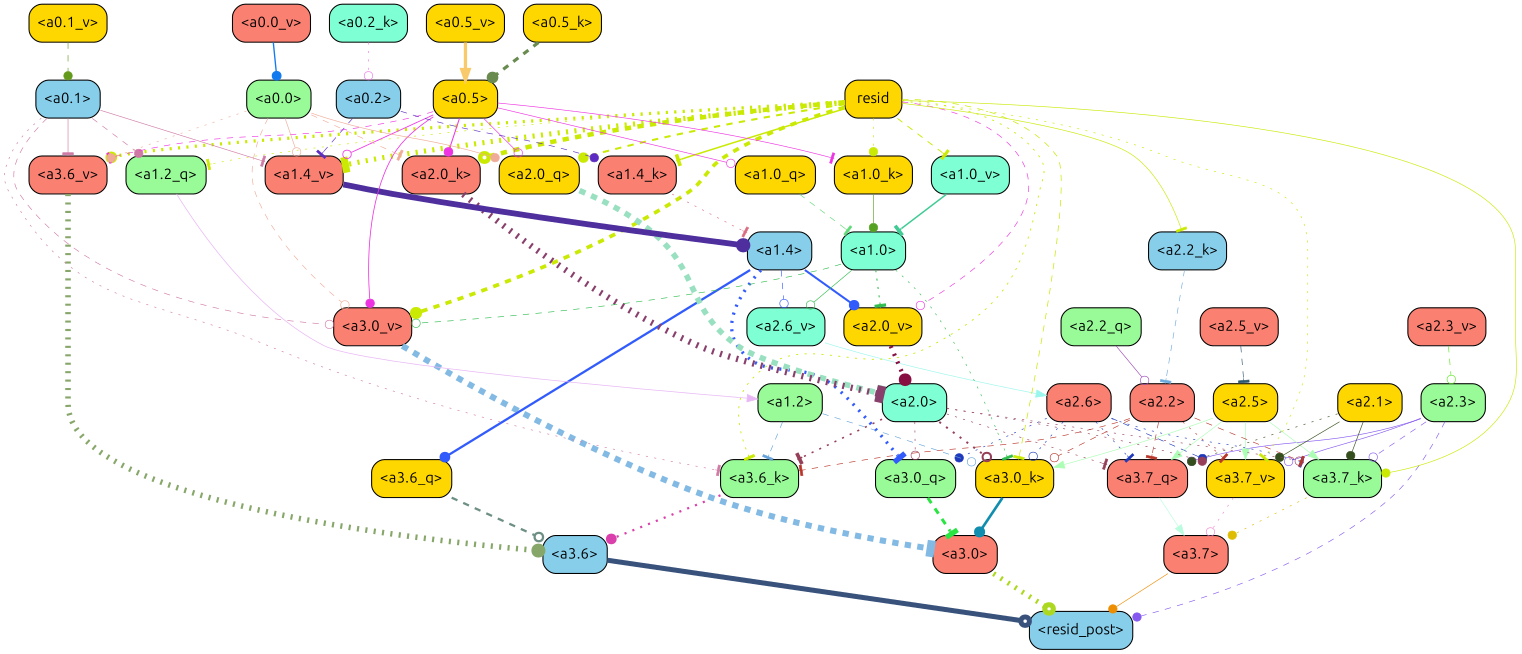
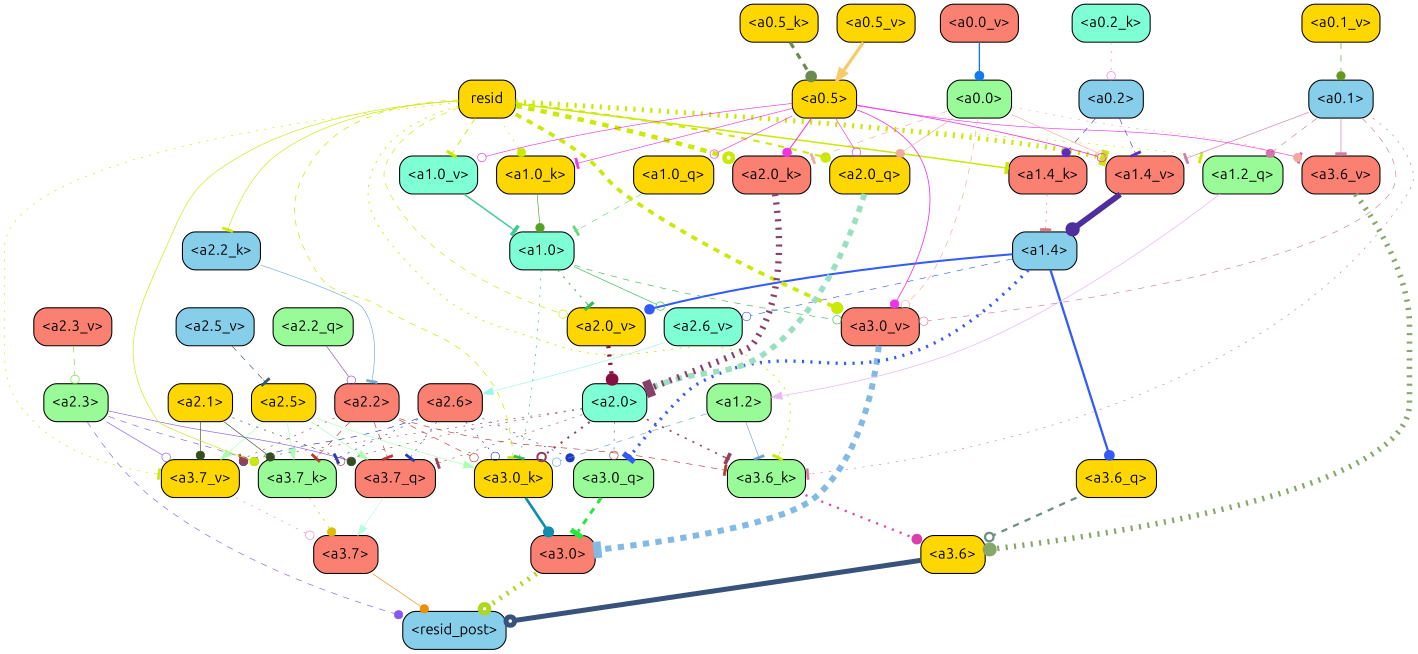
(480, 124) -> none
none -> (600, 131)
(273, 135) -> (1077, 130)
(1028, 185) -> (415, 228)
(1175, 324) -> (359, 304)
(1239, 327) -> (215, 327)
(776, 438) -> (752, 438)
(575, 554) -> (953, 554)
